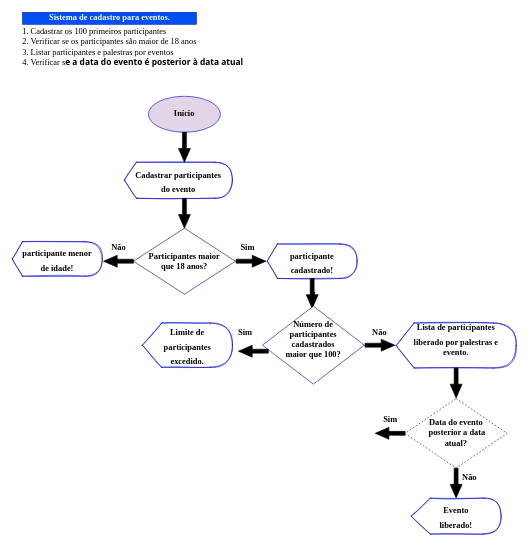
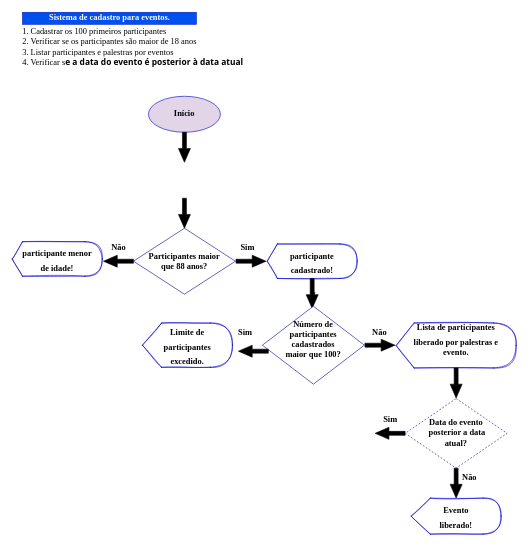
(179, 180) -> none
(185, 261) -> (185, 261)
